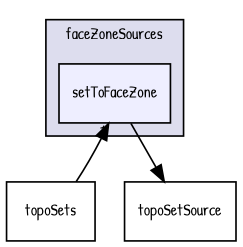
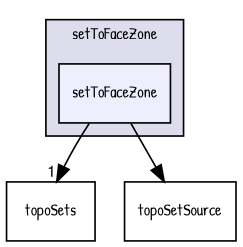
(115, 35) -> (115, 35)
(89, 160) -> (75, 147)
